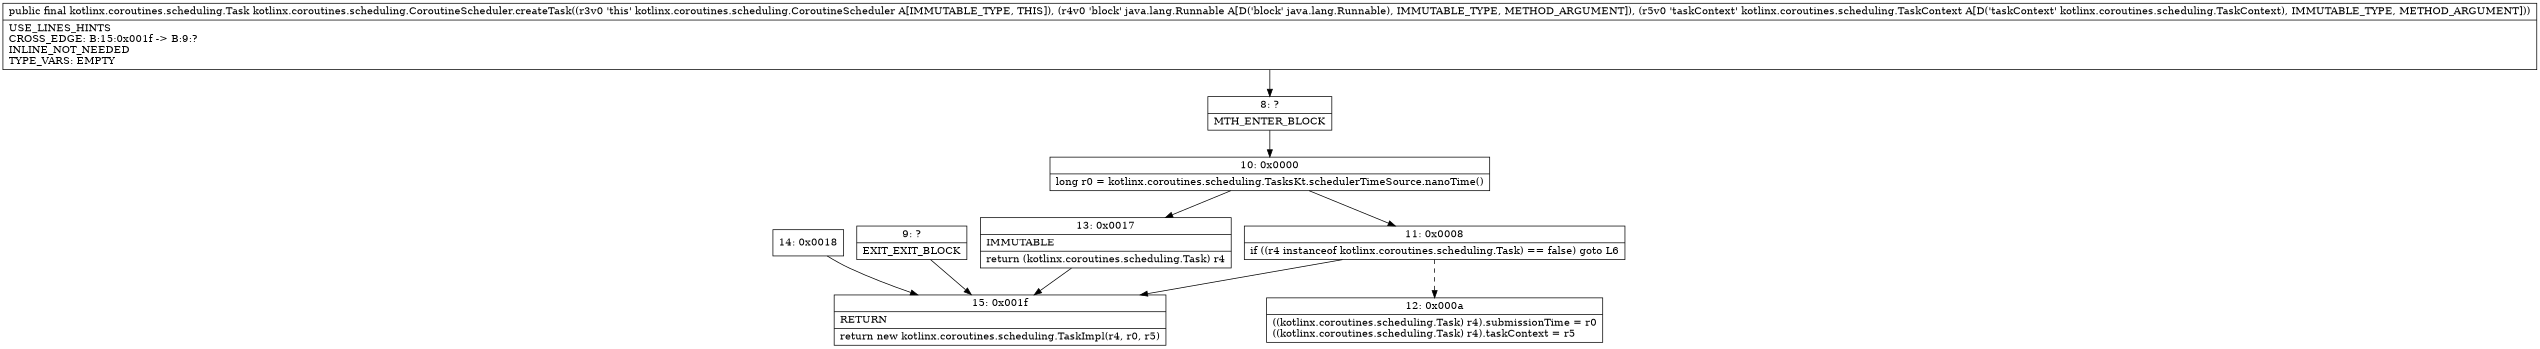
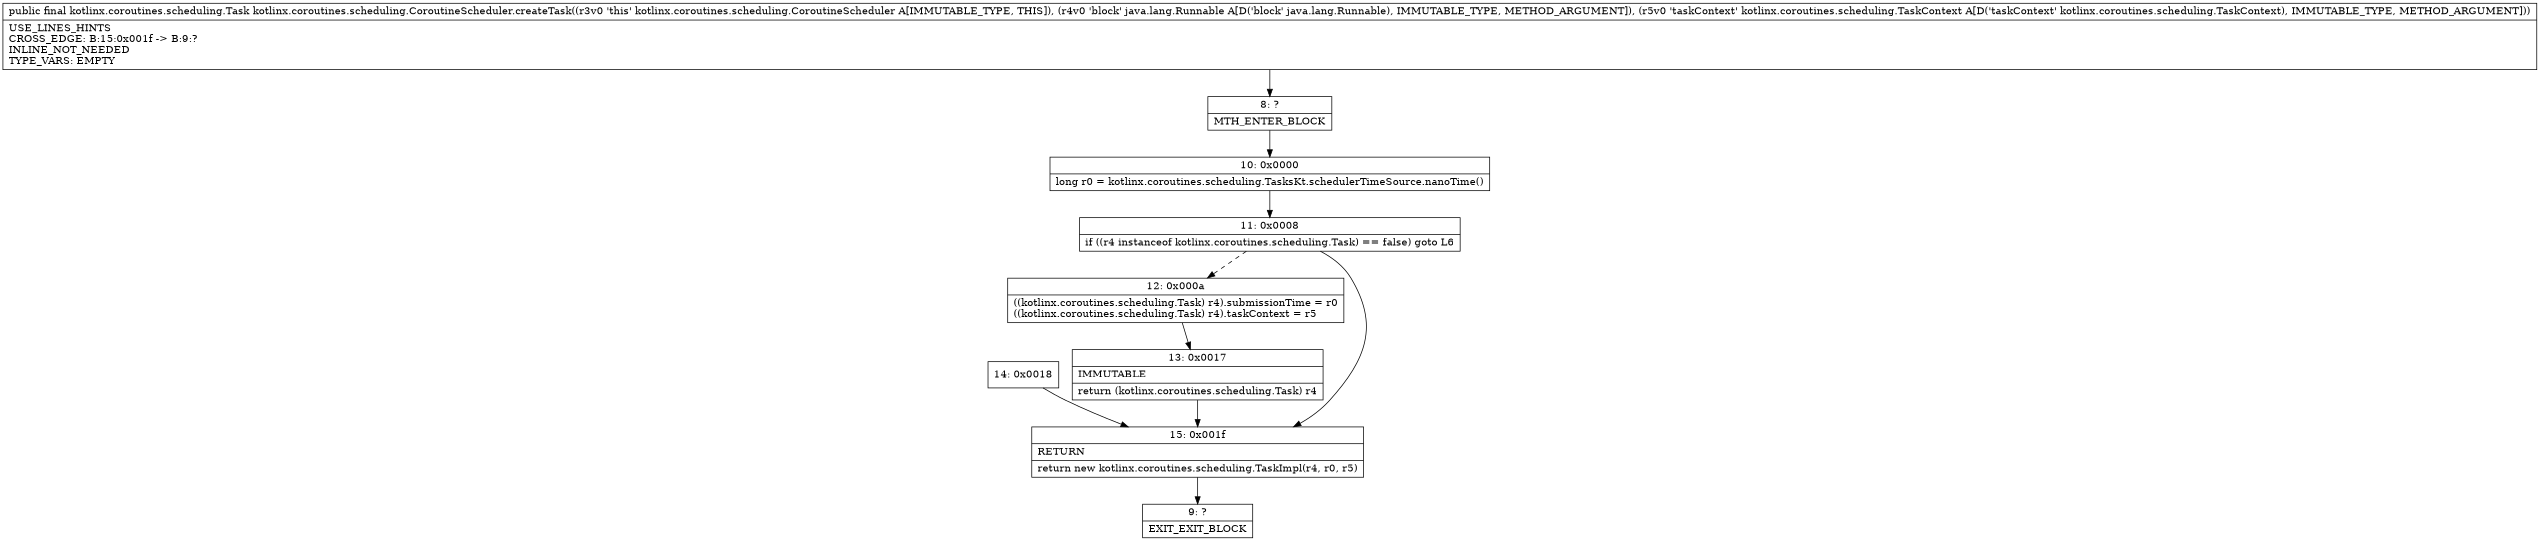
(1202, 203) -> (1185, 333)
(948, 275) -> (1198, 487)
